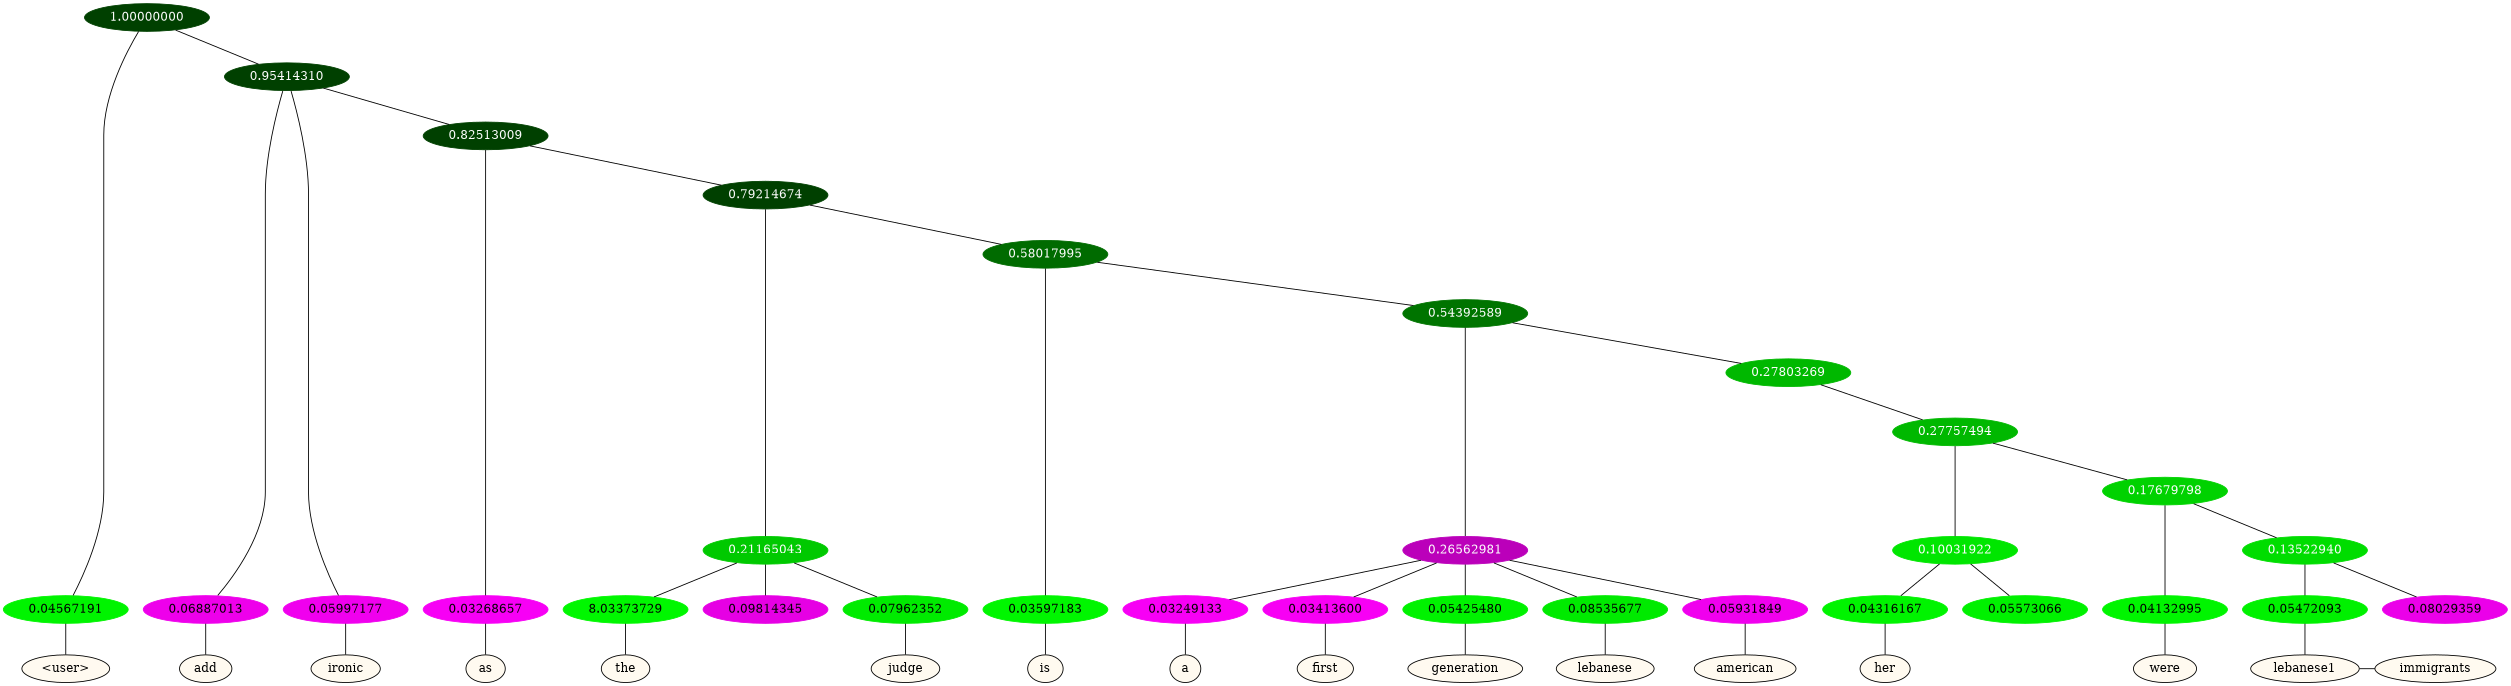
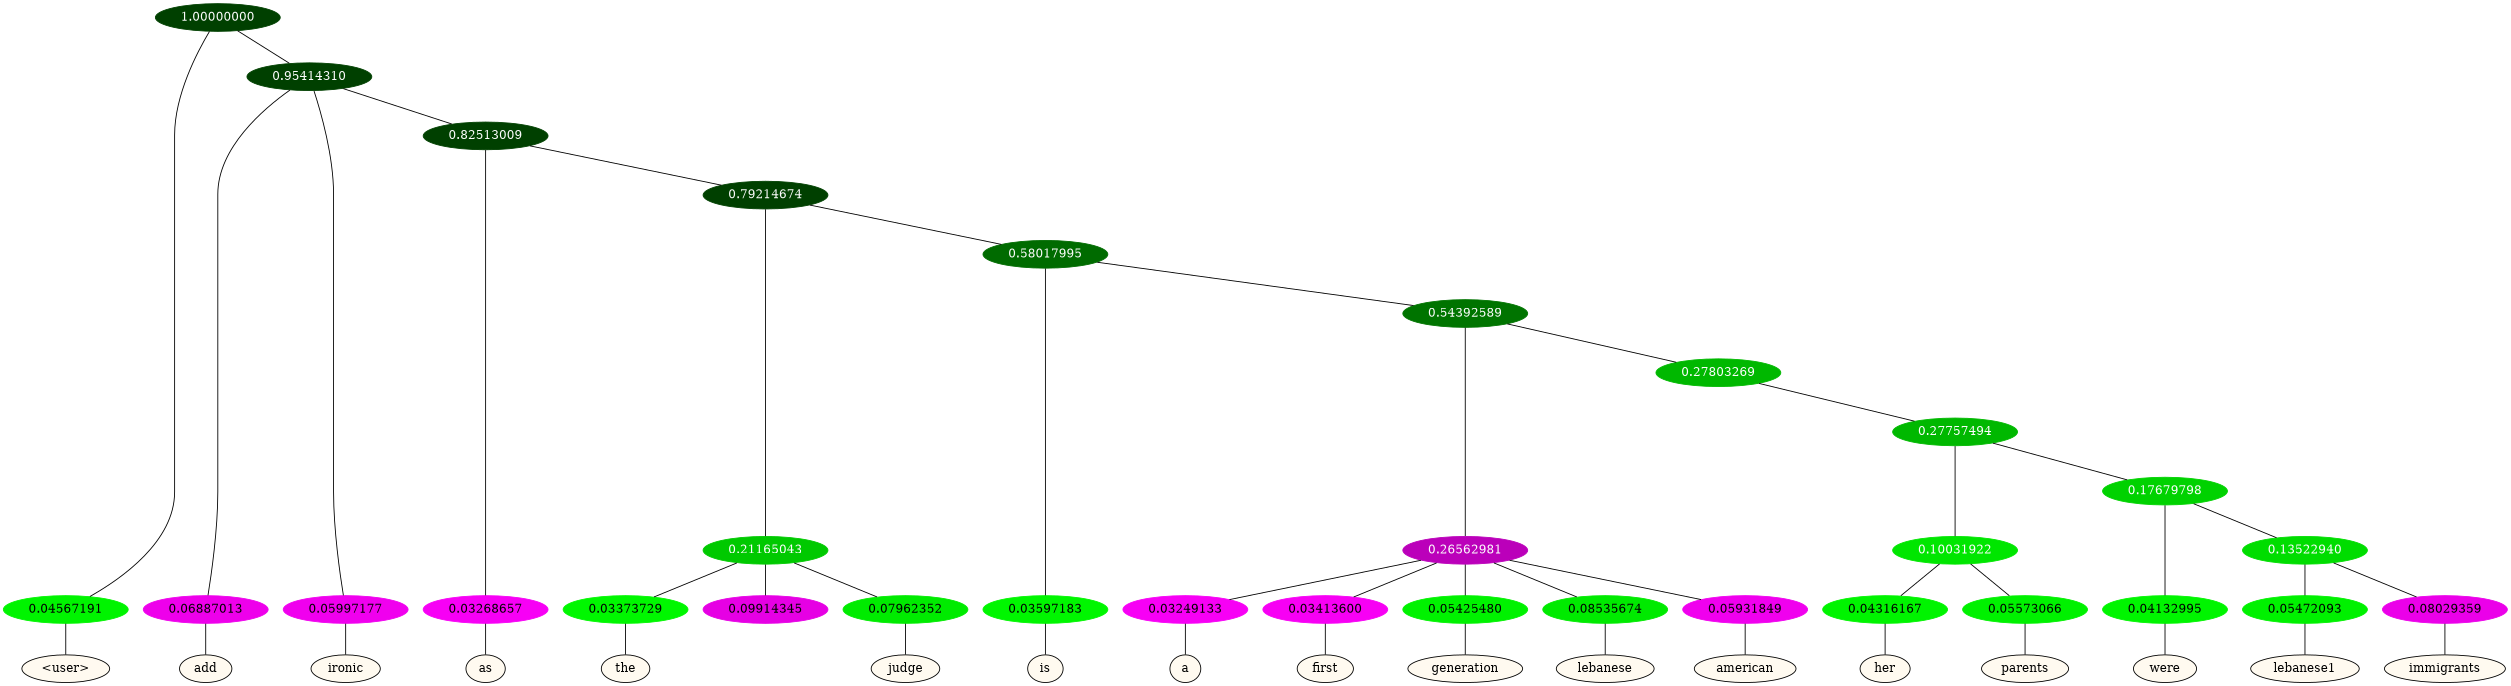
(626, 609) -> (626, 609)
(766, 609) -> (766, 609)
(1605, 609) -> (1605, 609)
none -> (2025, 669)
(2367, 669) -> (2445, 639)
